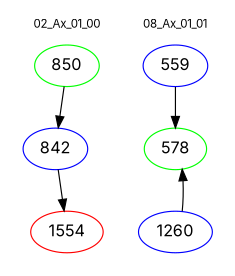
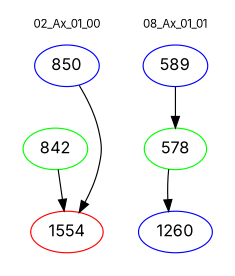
(67, 66) -> (67, 66)
(175, 66) -> (175, 66)
(62, 101) -> (101, 143)
(55, 149) -> (55, 149)
(183, 196) -> (168, 184)
